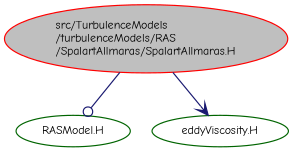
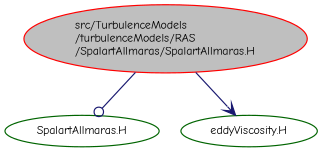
(73, 131) -> (82, 131)
